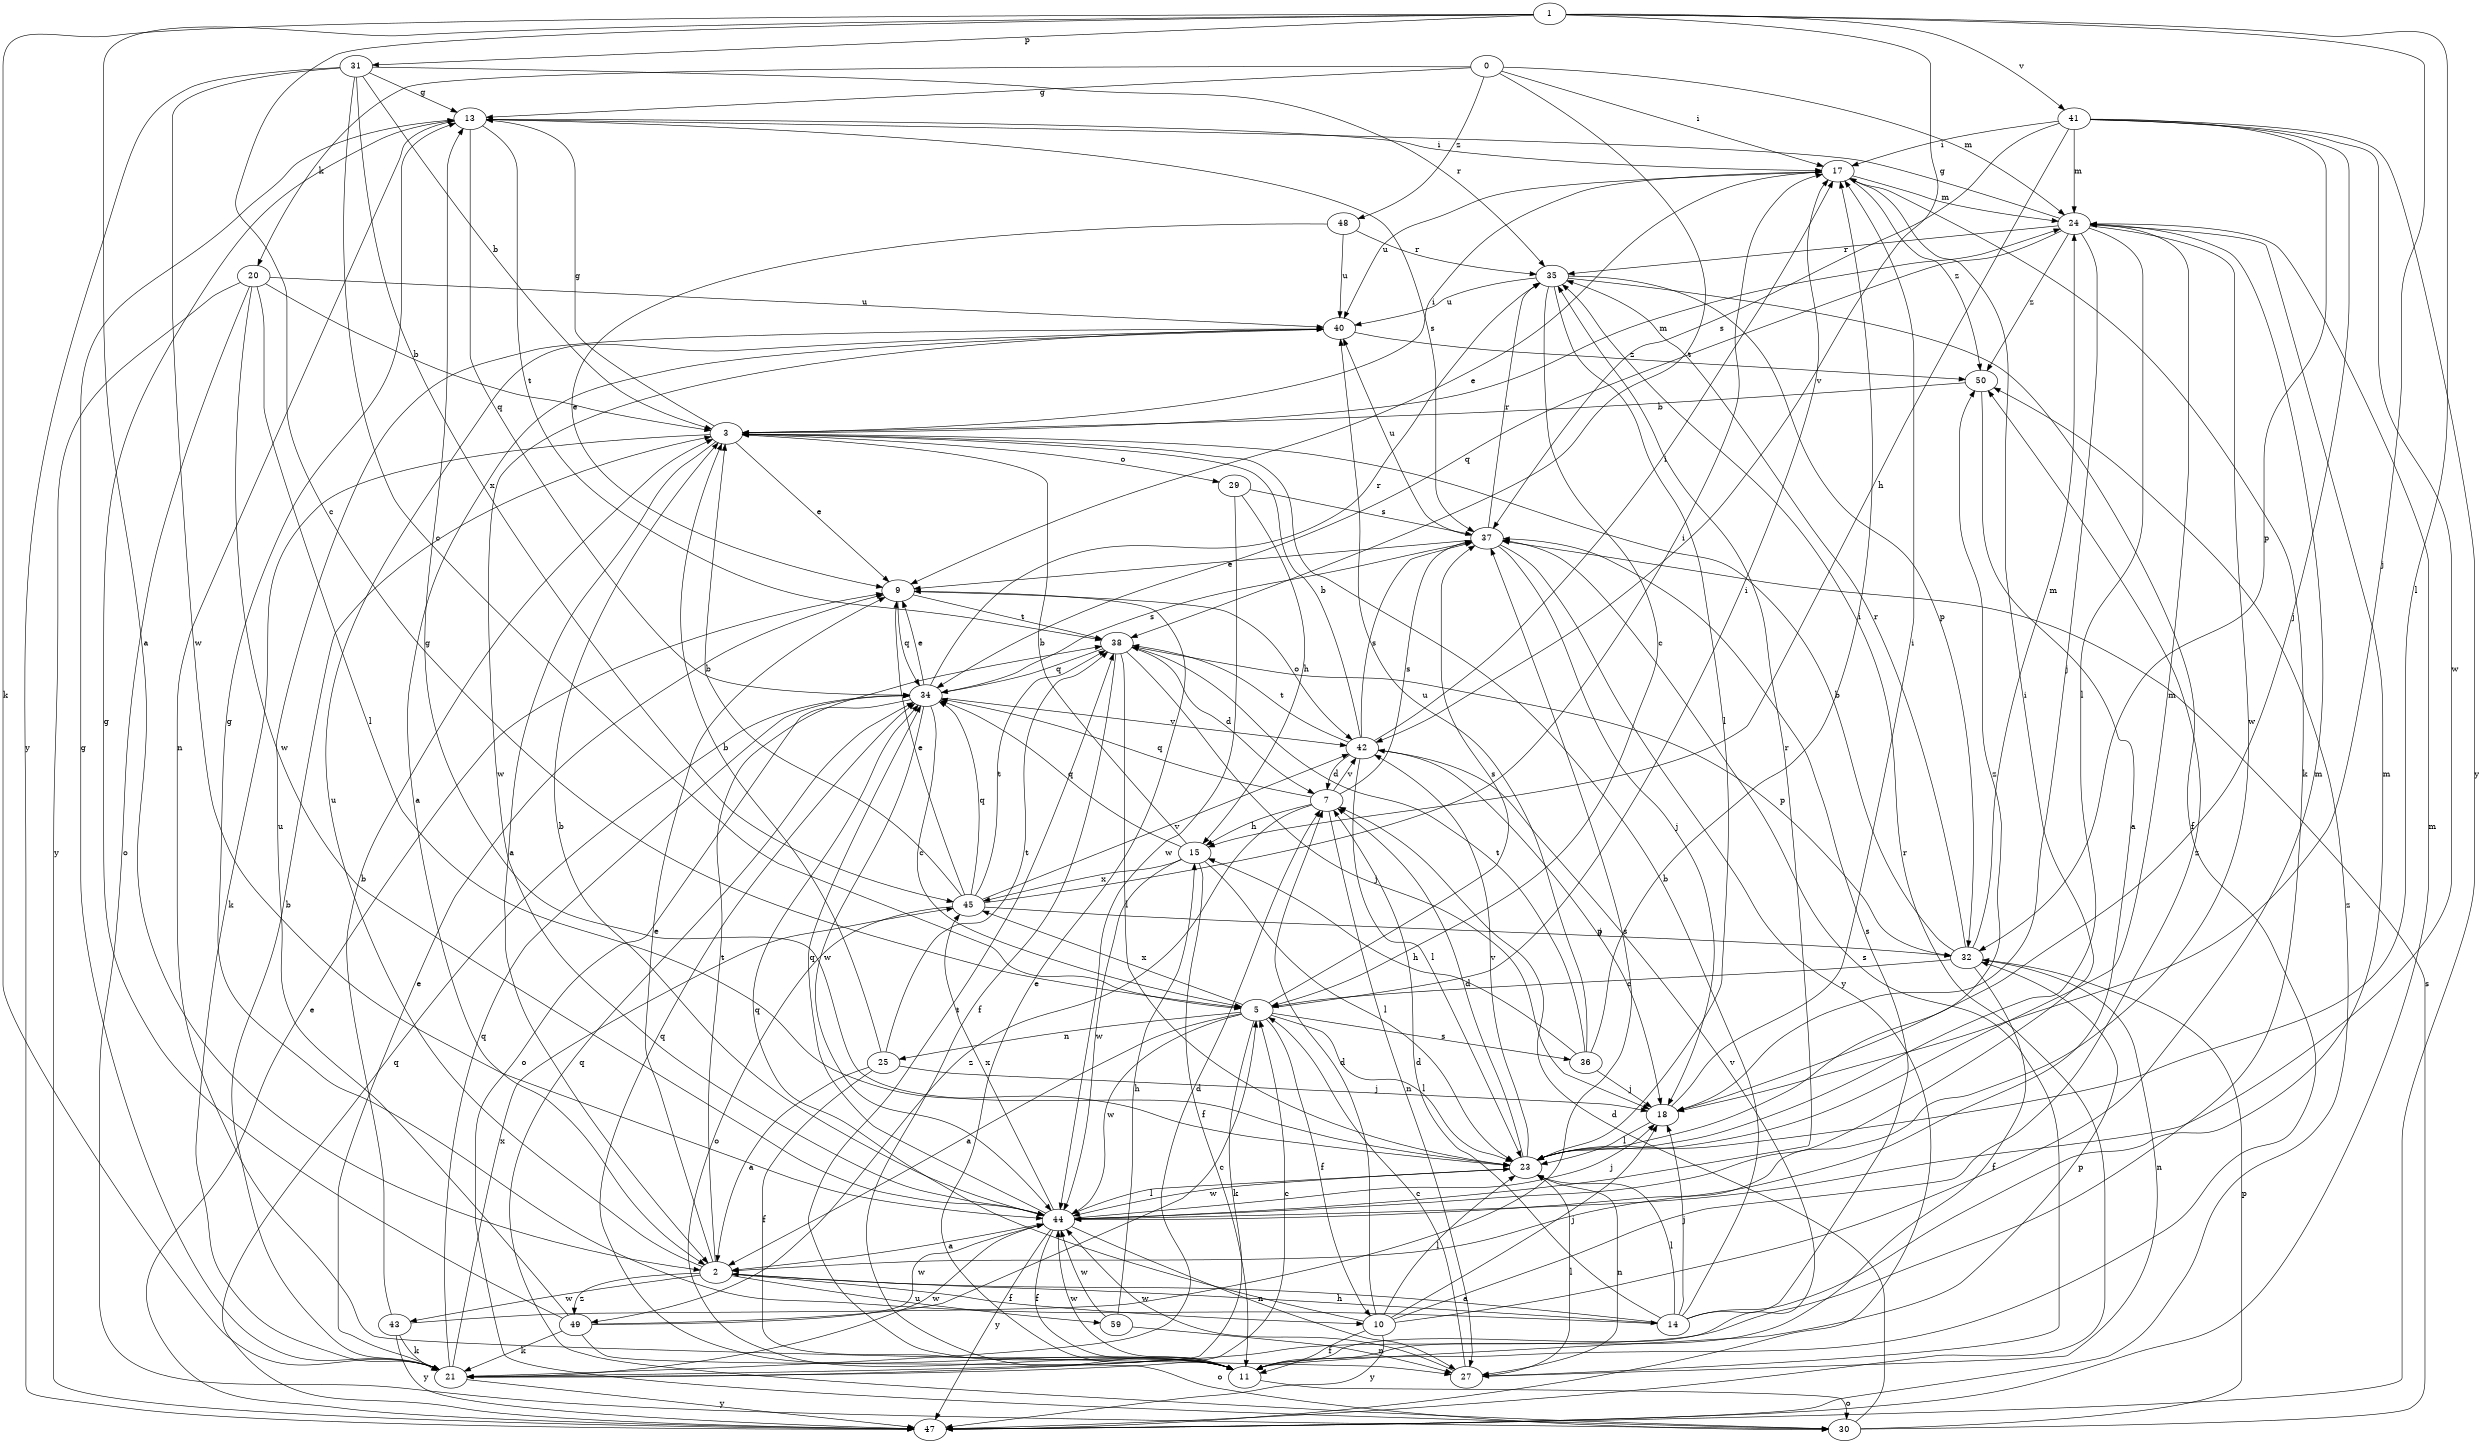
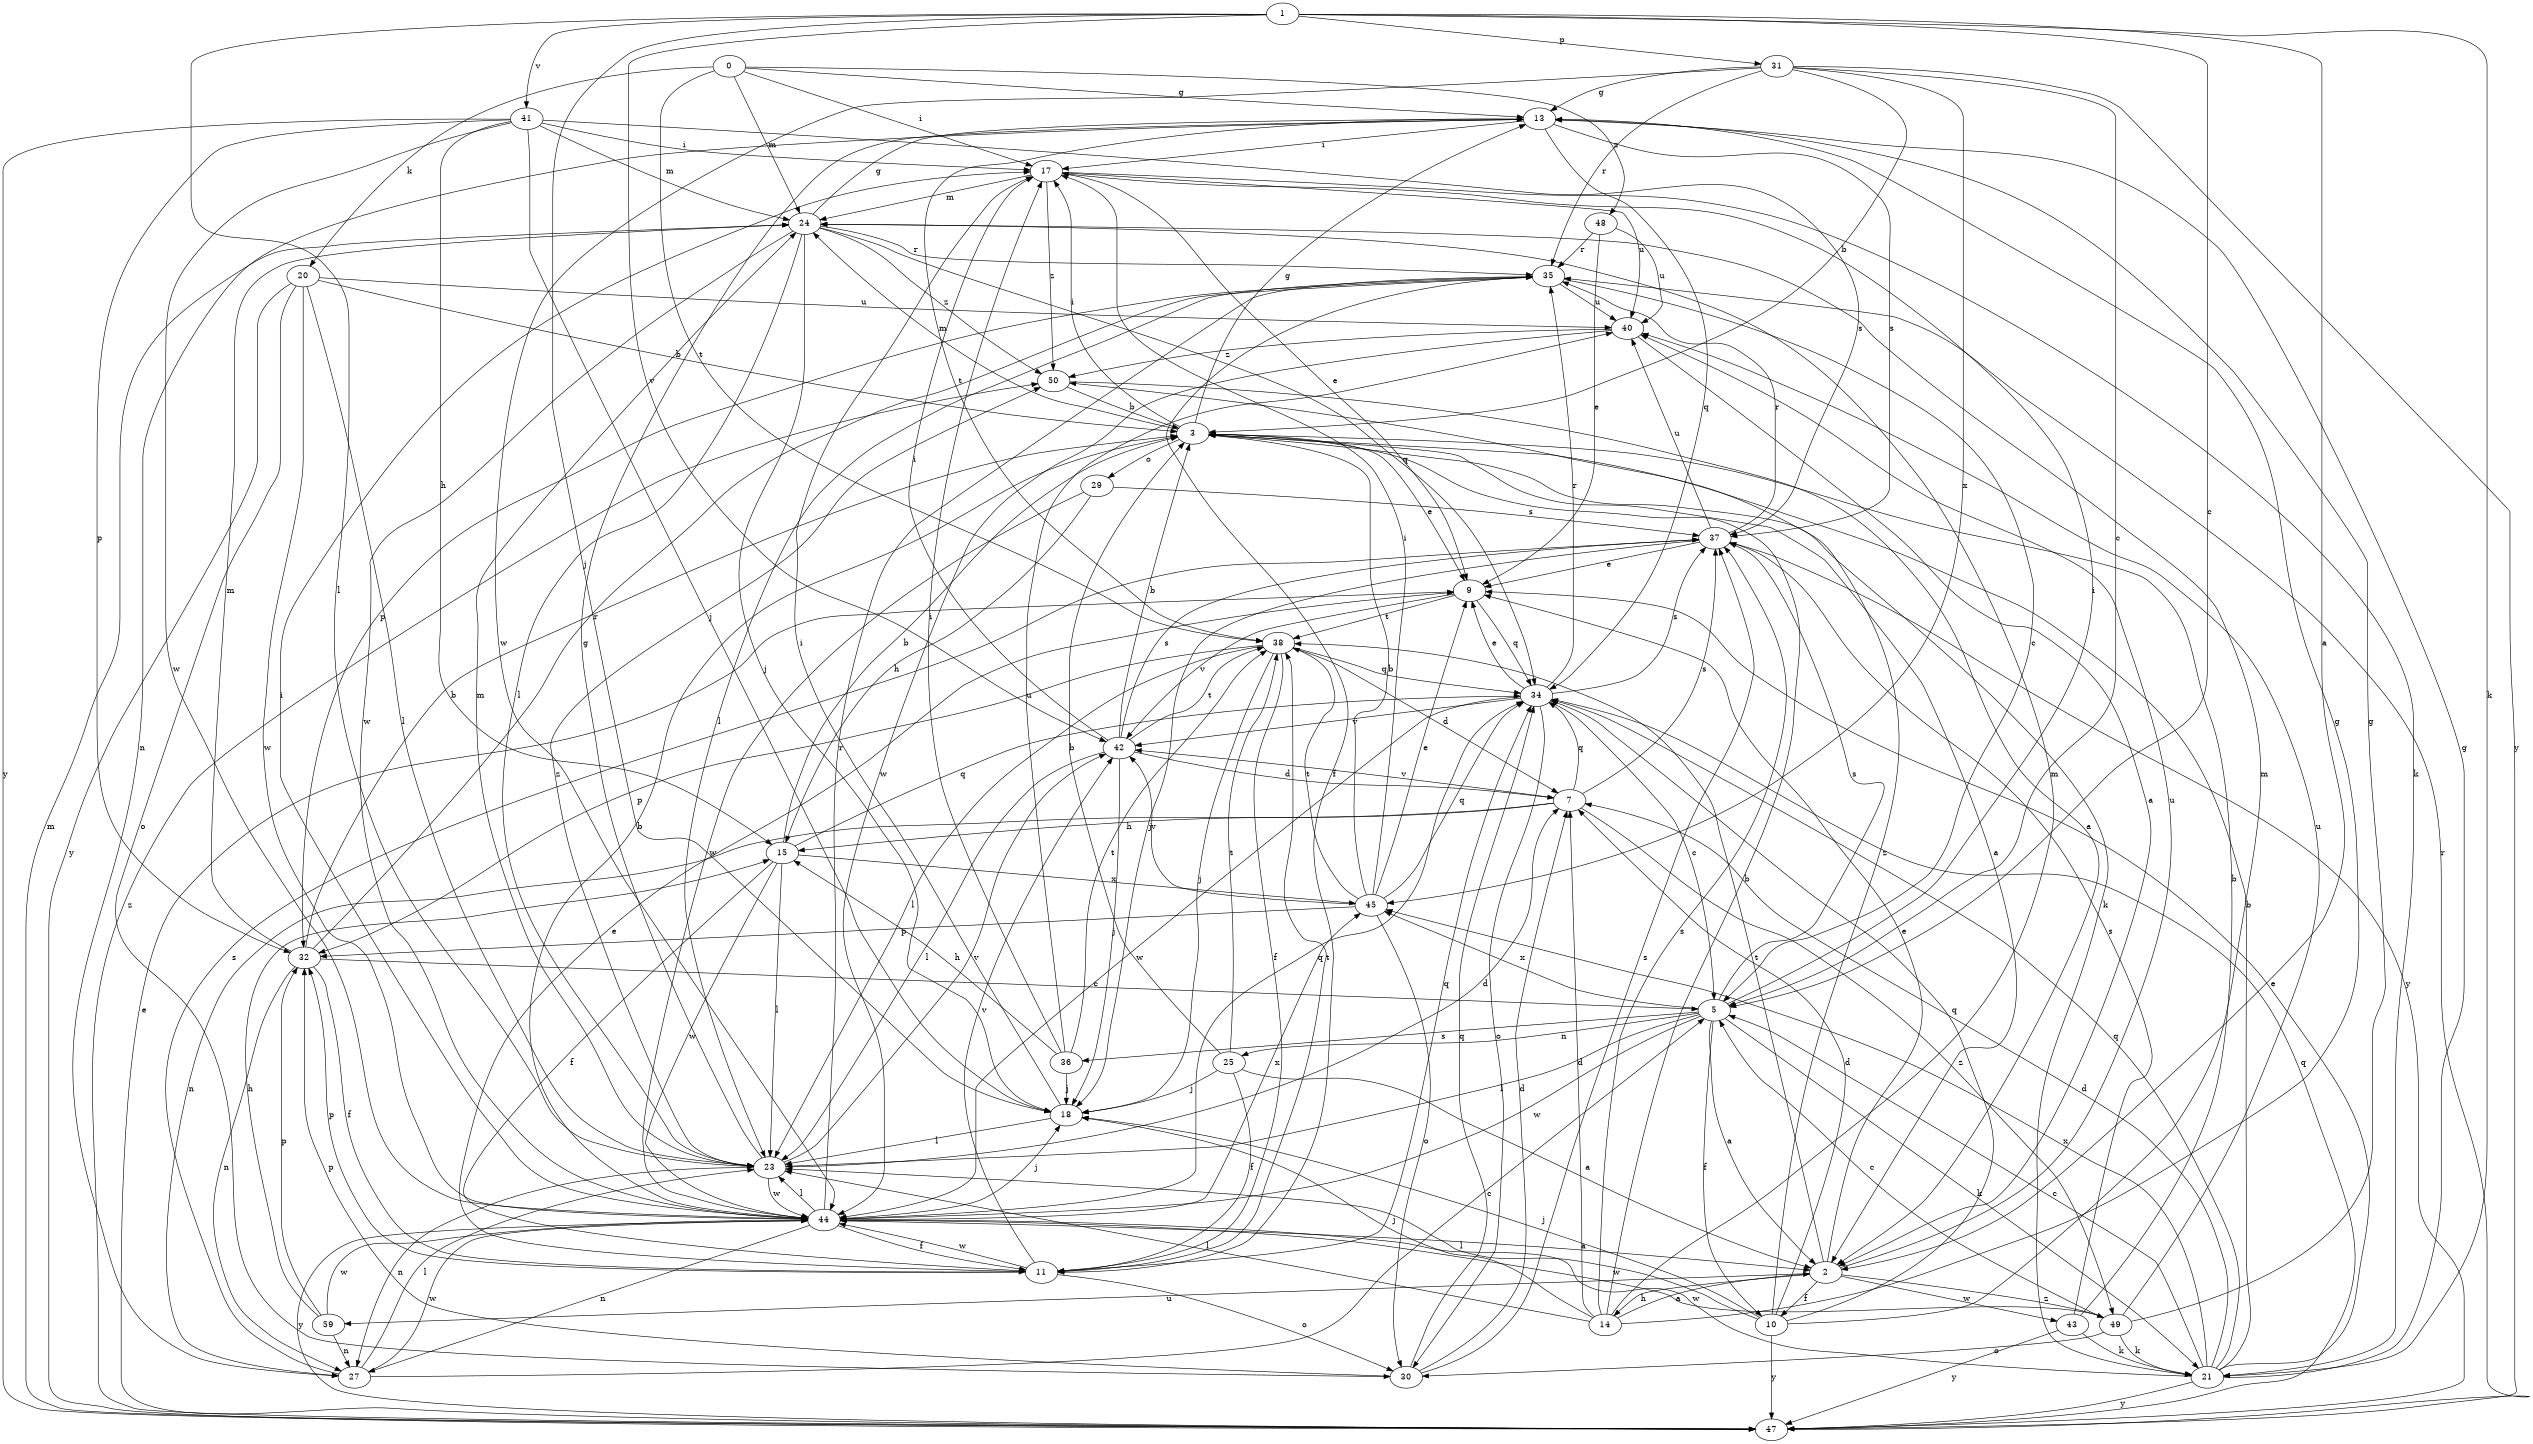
(1297, 669) -> (1203, 669)
none -> (281, 1148)
(727, 1330) -> (1424, 1135)
(1317, 1354) -> none
